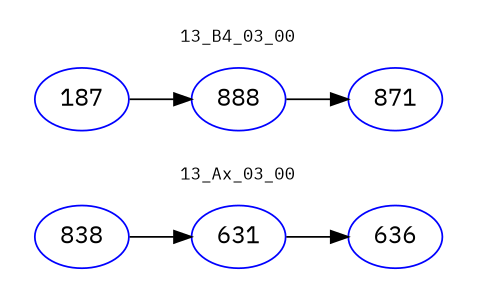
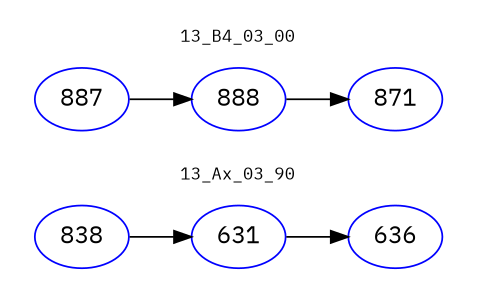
(82, 99) -> (82, 99)
(239, 175) -> (239, 175)
